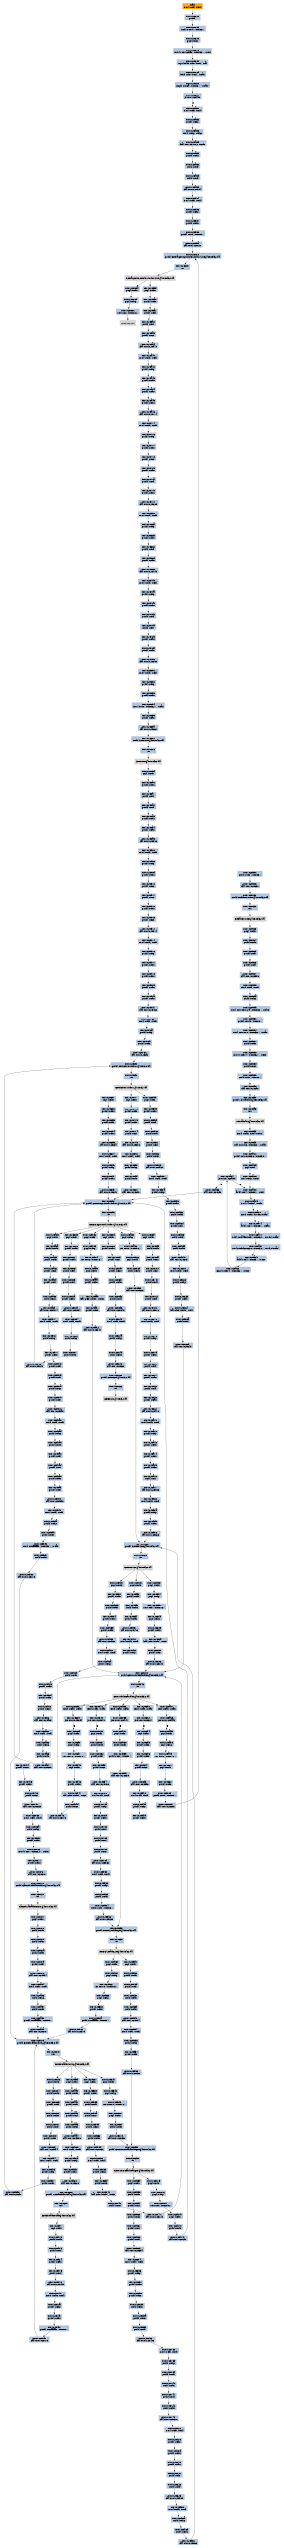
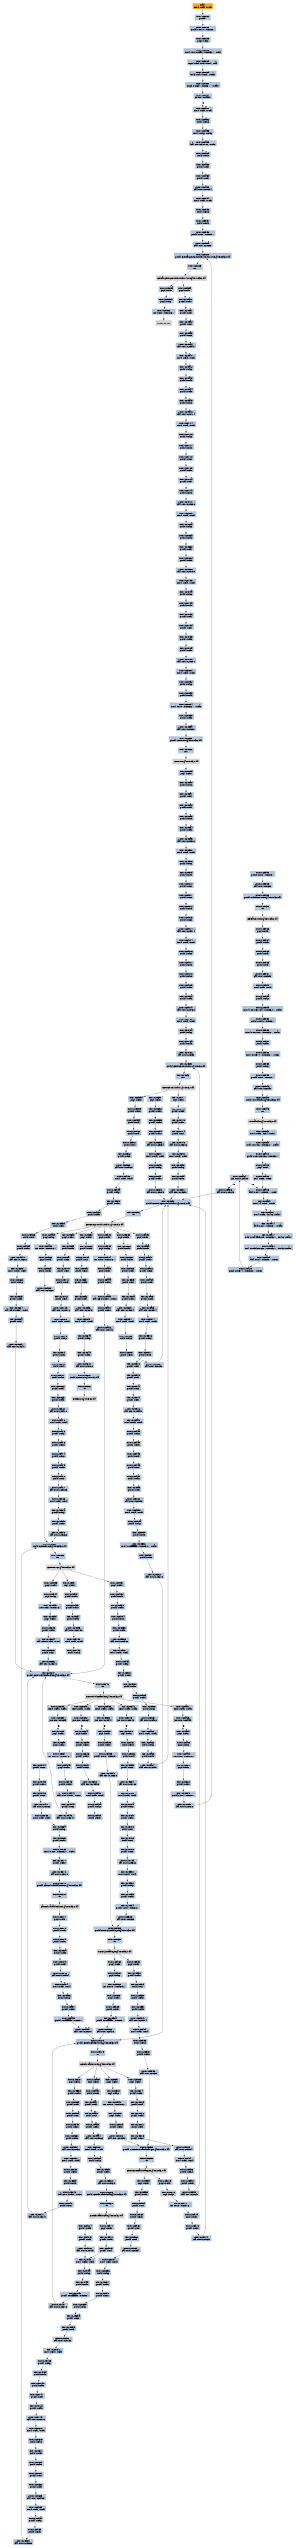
(56, 2254) -> (96, 2255)
